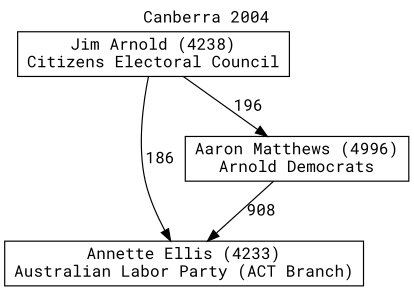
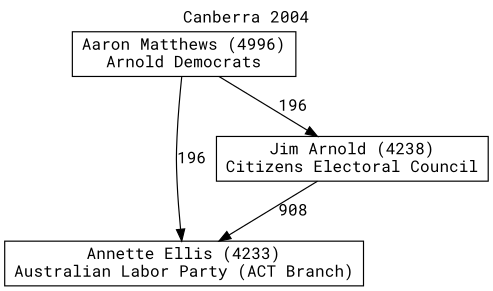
(220, 103) -> (263, 103)
(160, 159) -> (293, 211)
(261, 211) -> (192, 159)
